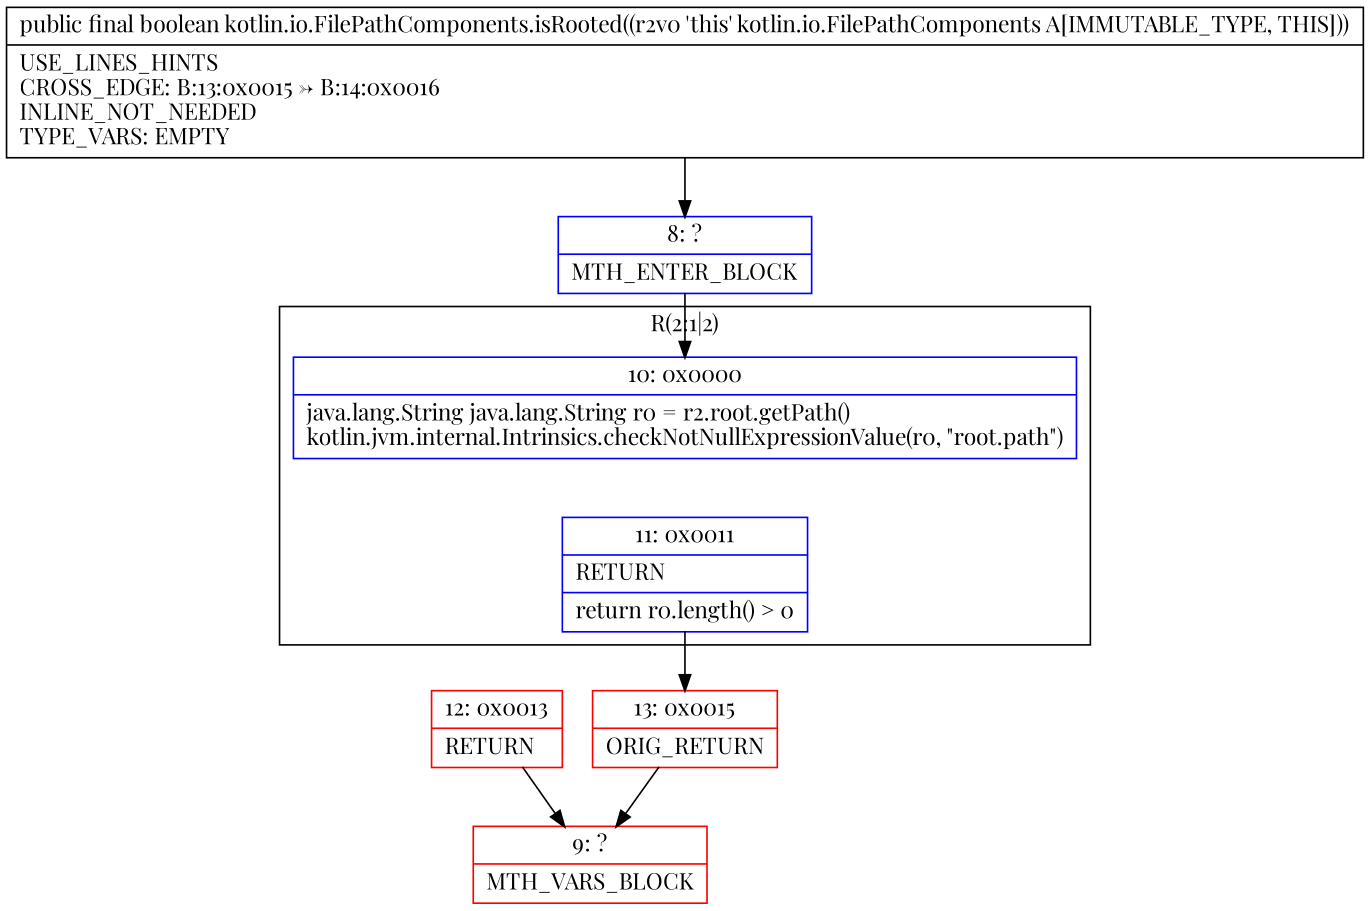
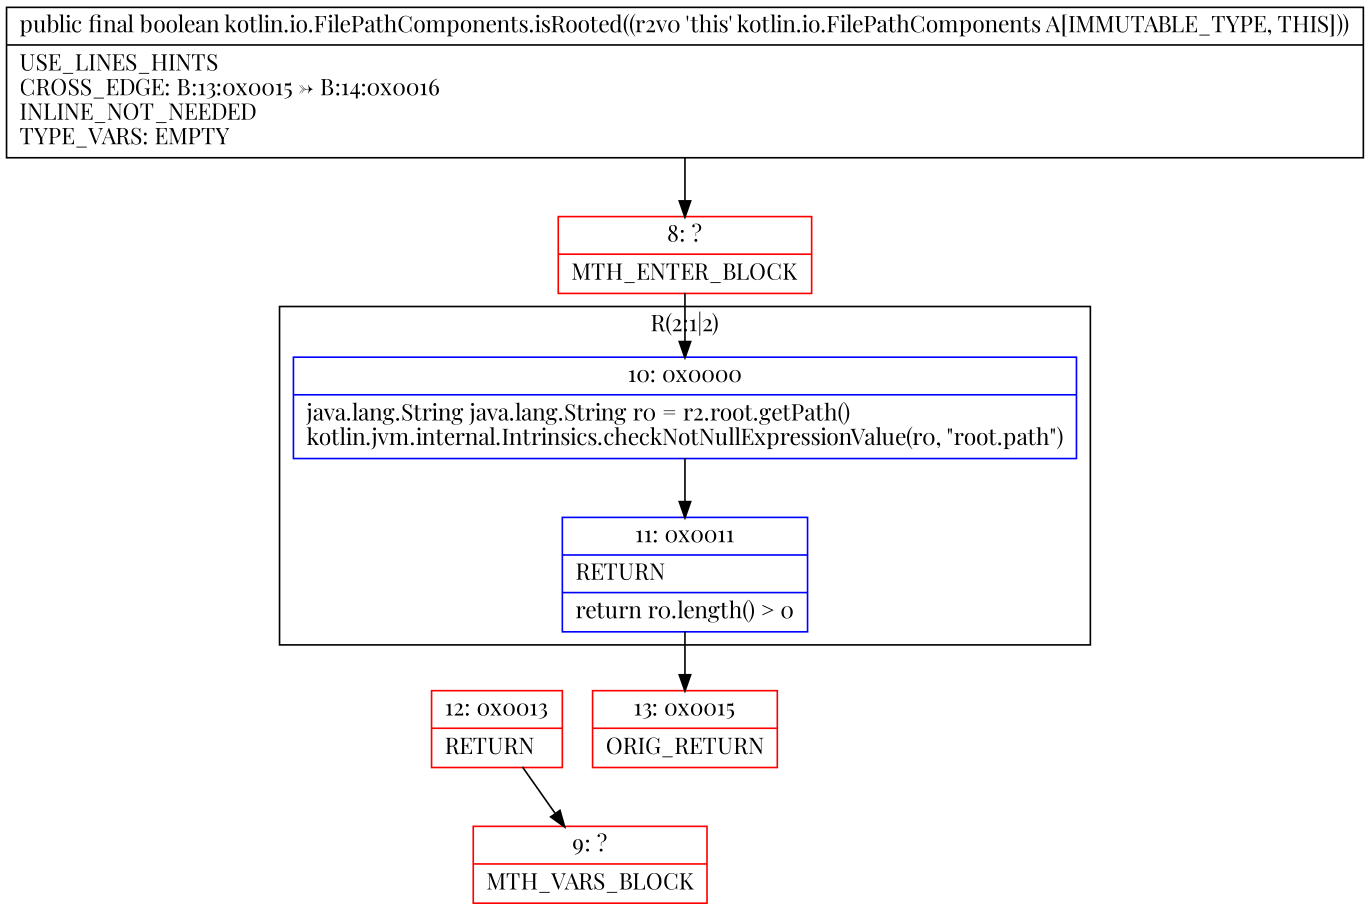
(685, 255) -> (685, 255)
none -> (685, 480)
(642, 790) -> none
